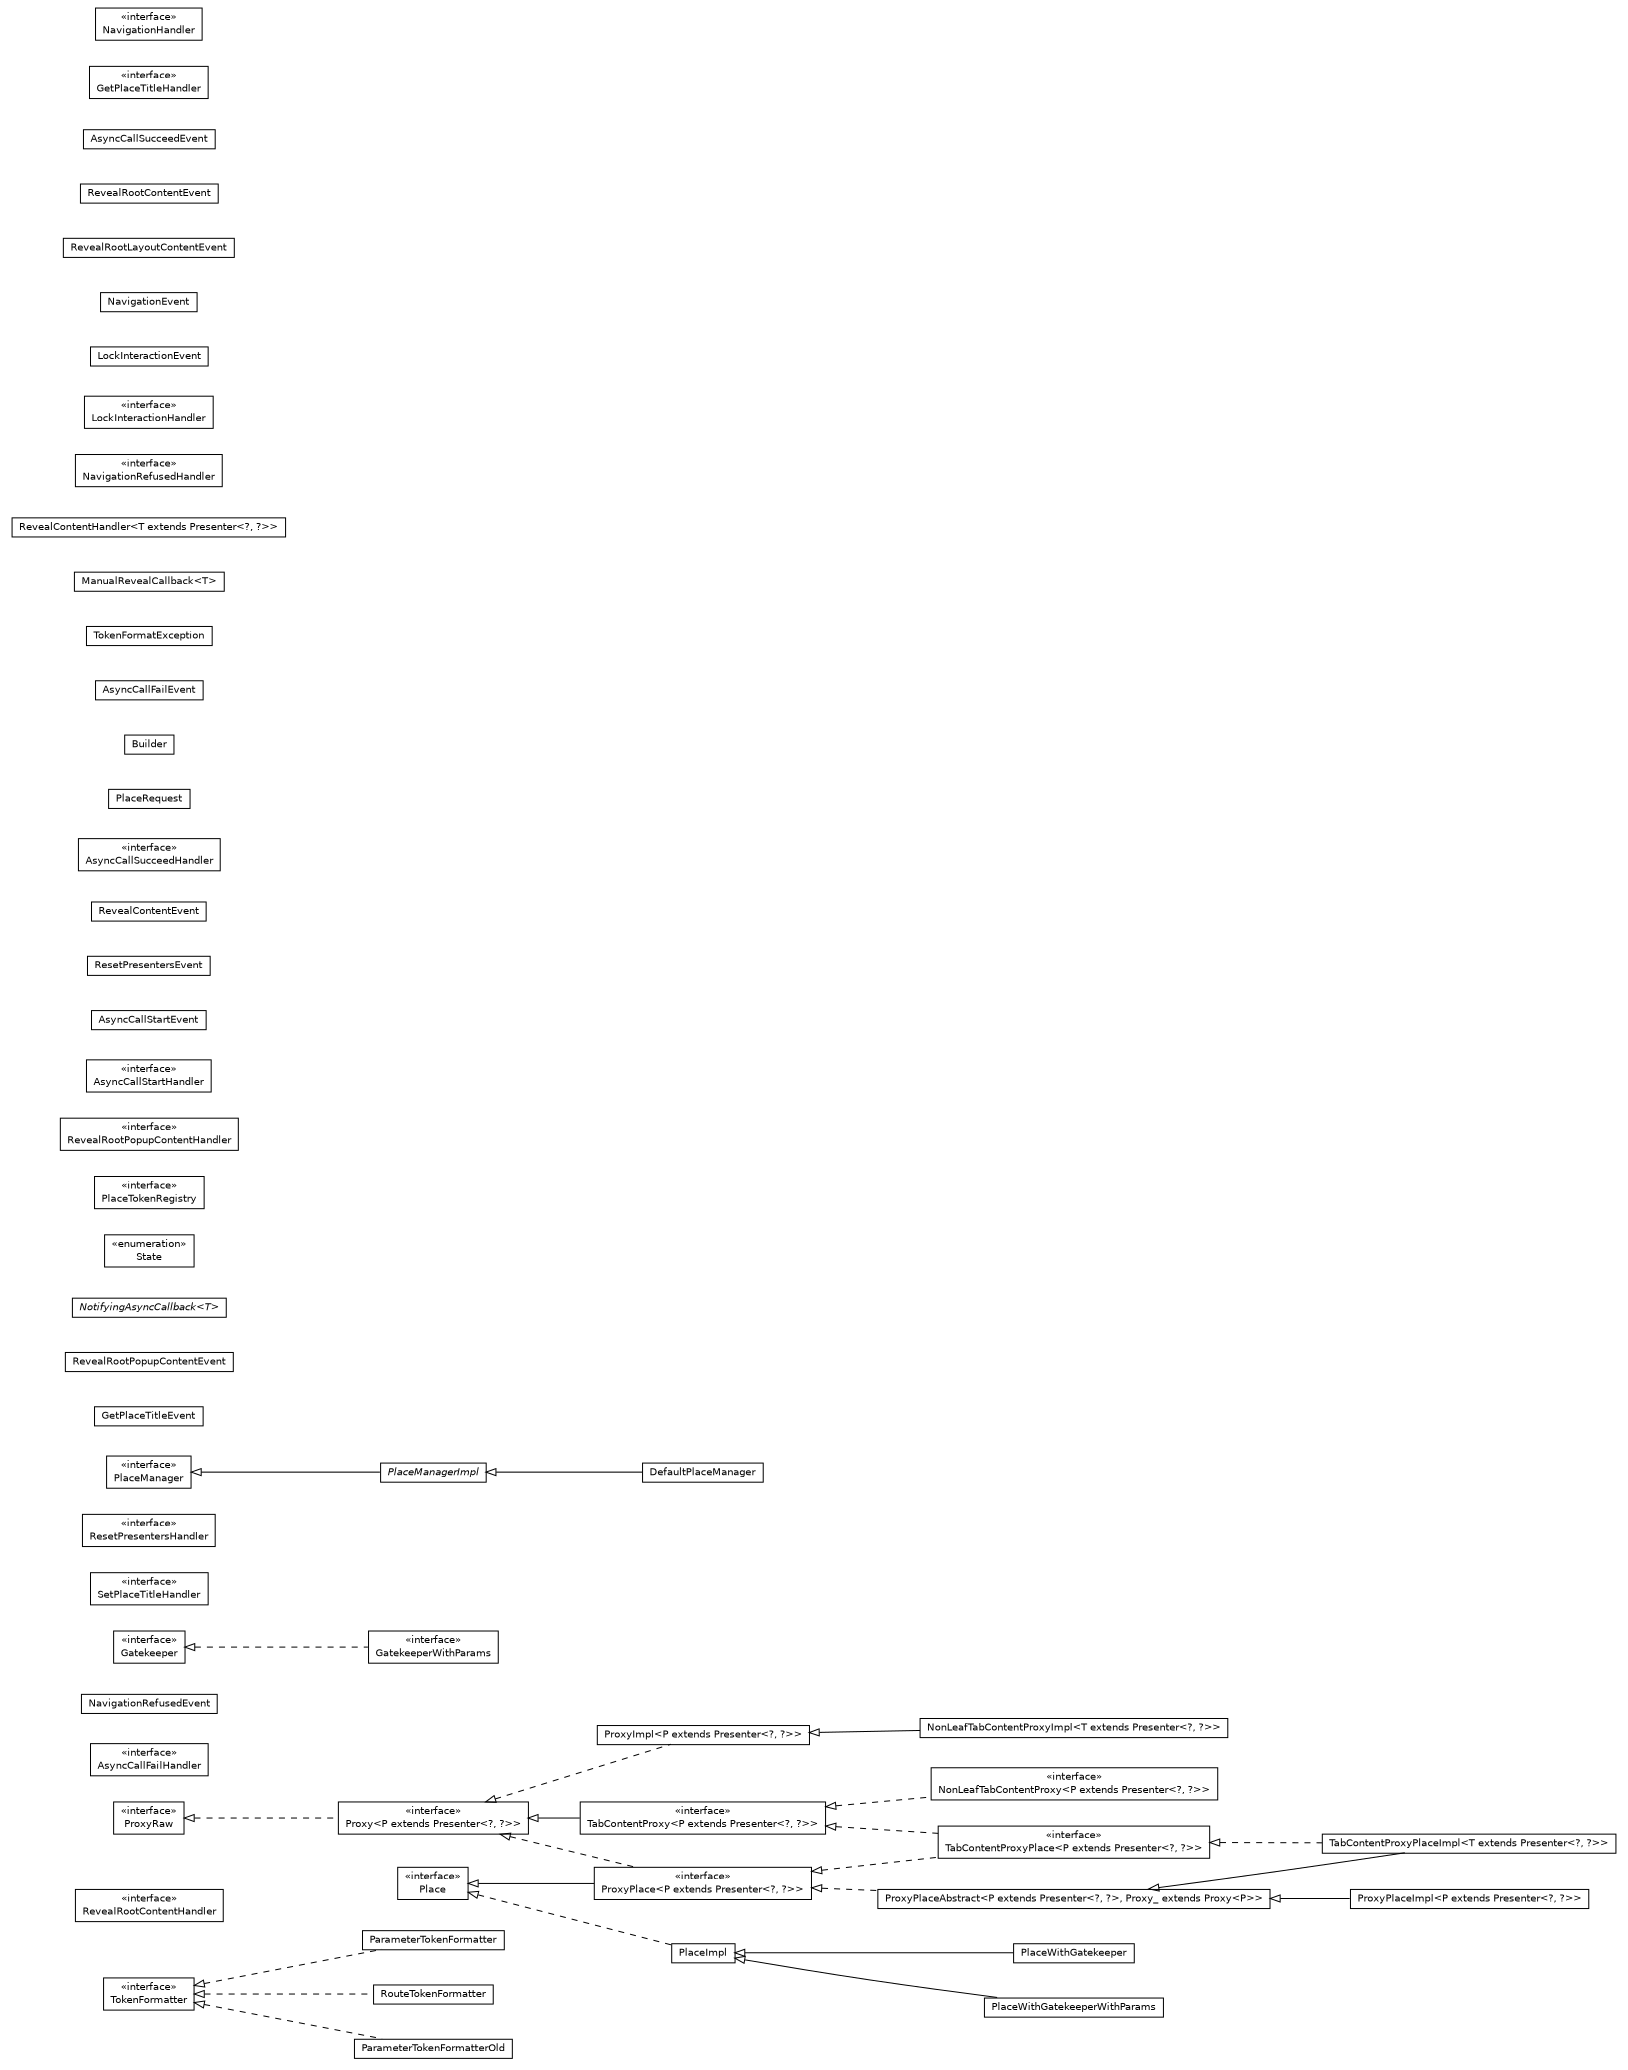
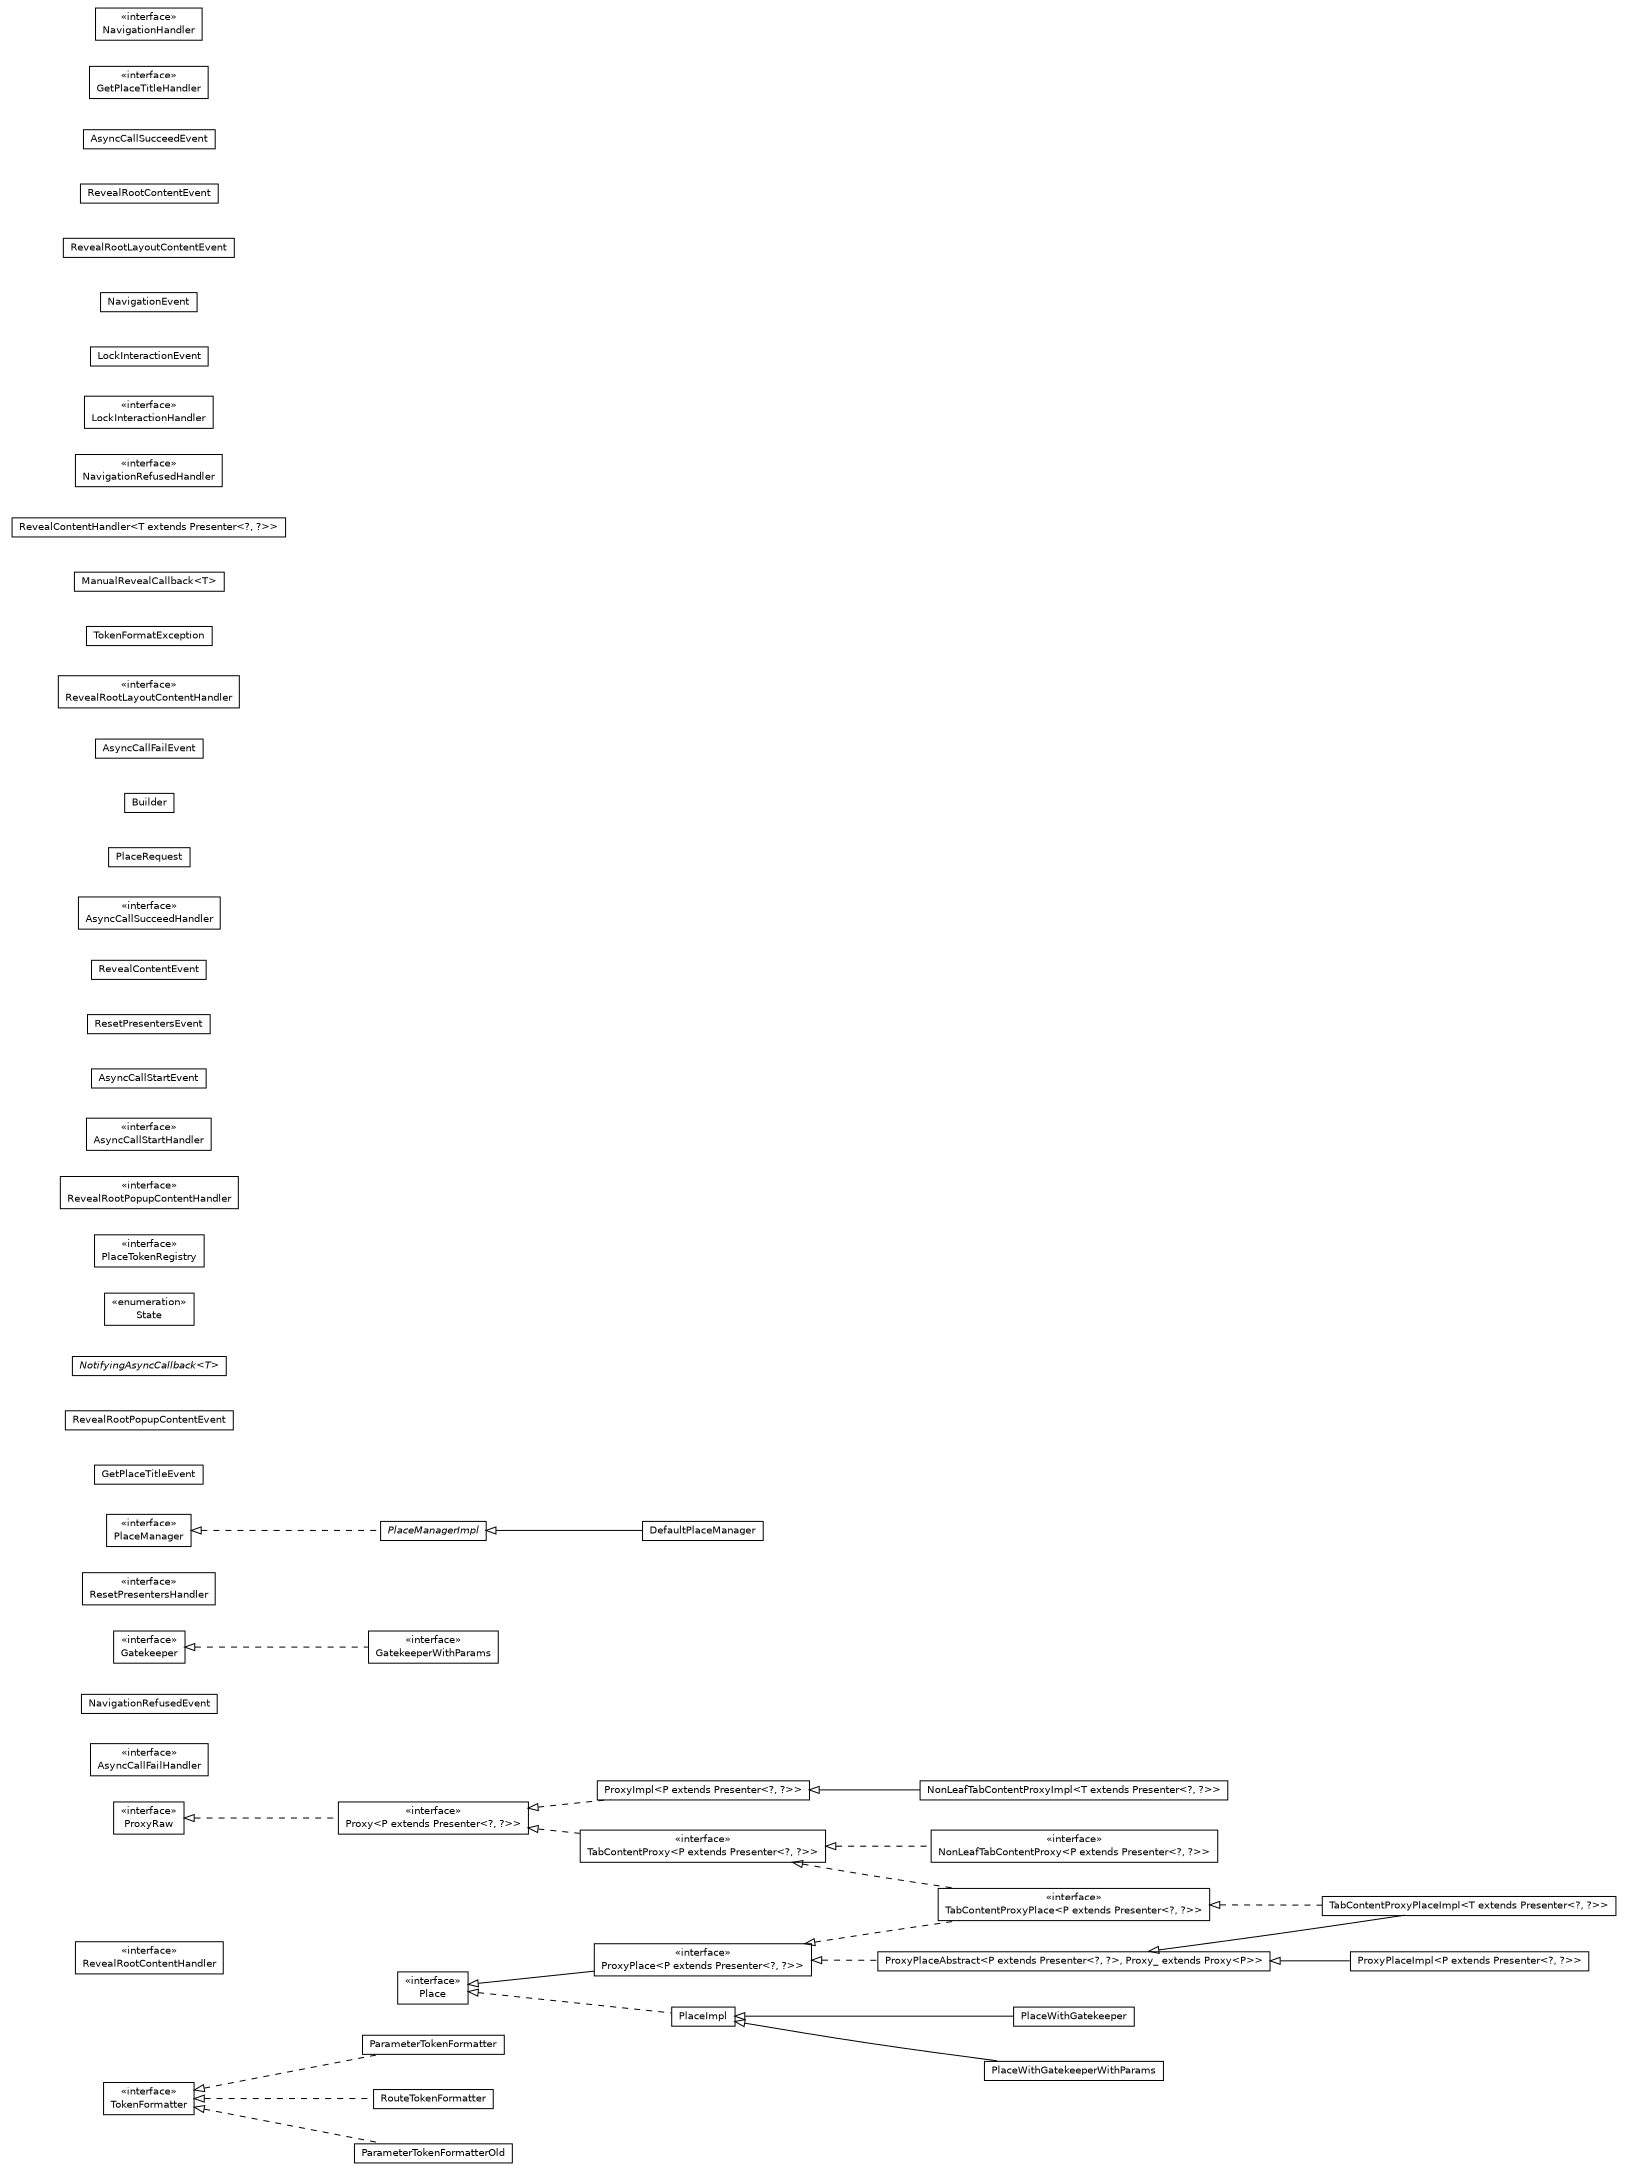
none -> (149, 692)
(291, 1472) -> (291, 1530)
(149, 1589) -> none
(559, 1818) -> (559, 1831)
(573, 1852) -> none
